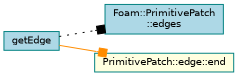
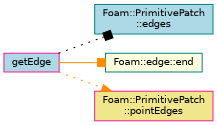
(32, 41) -> (32, 63)
(164, 63) -> (154, 63)
none -> (154, 106)
